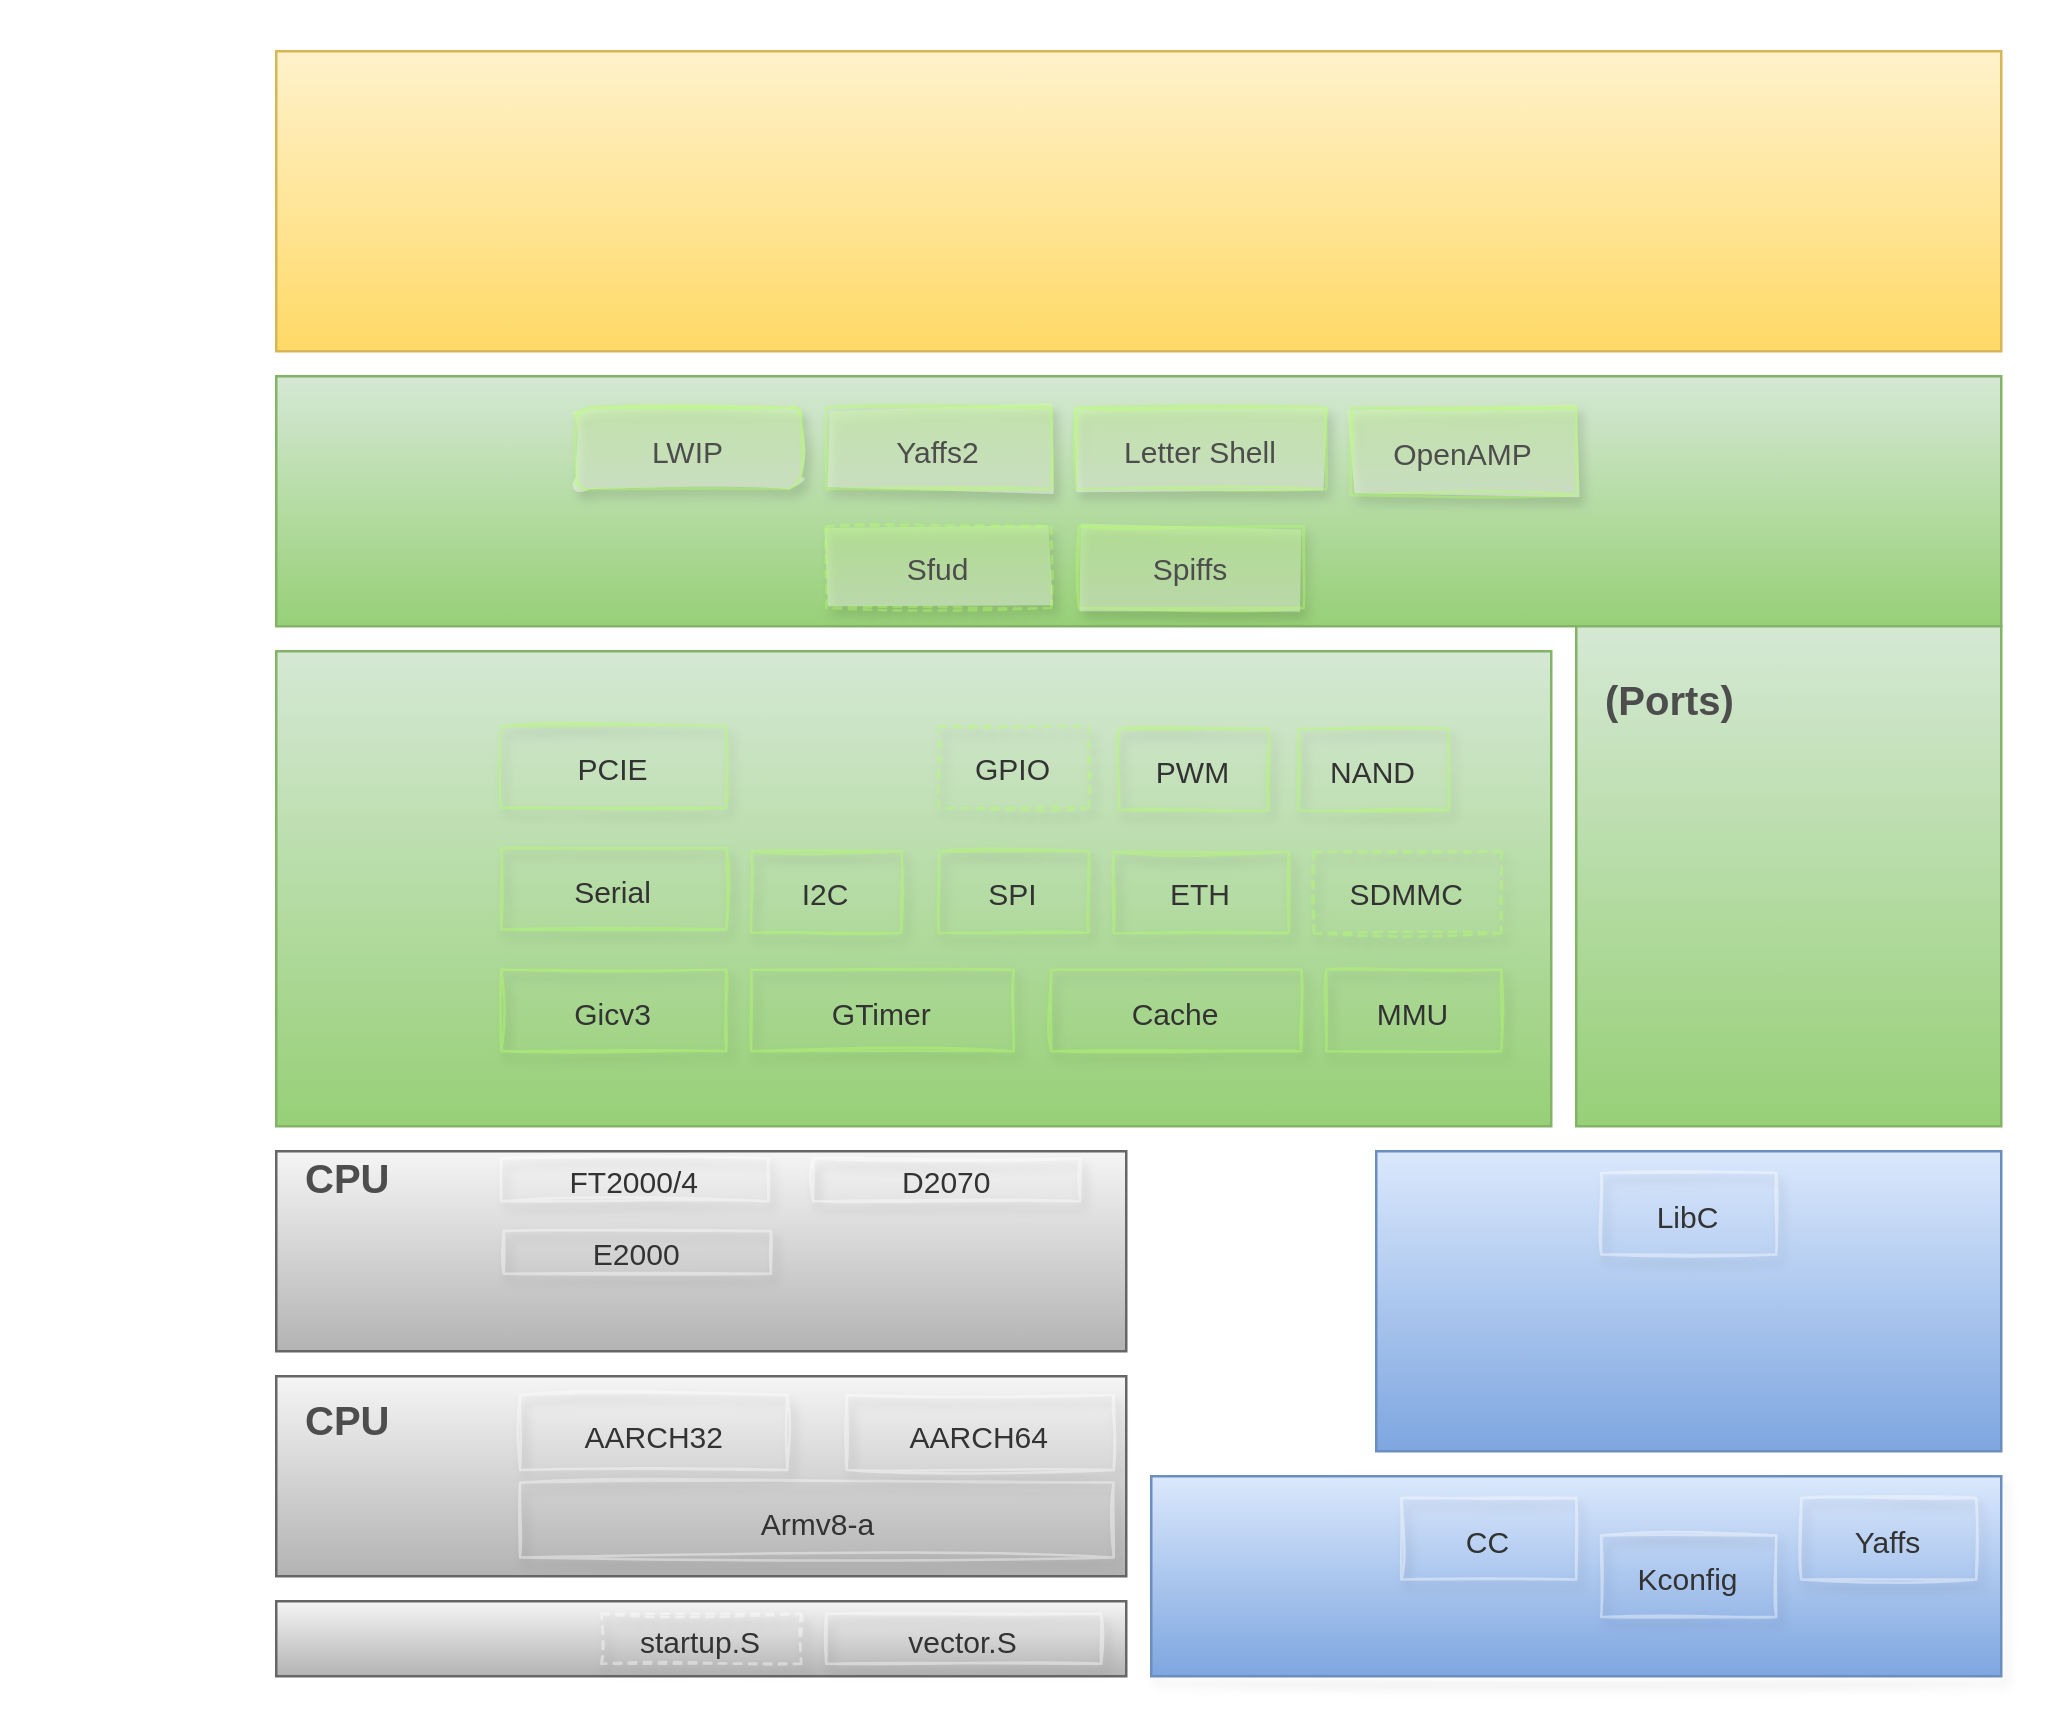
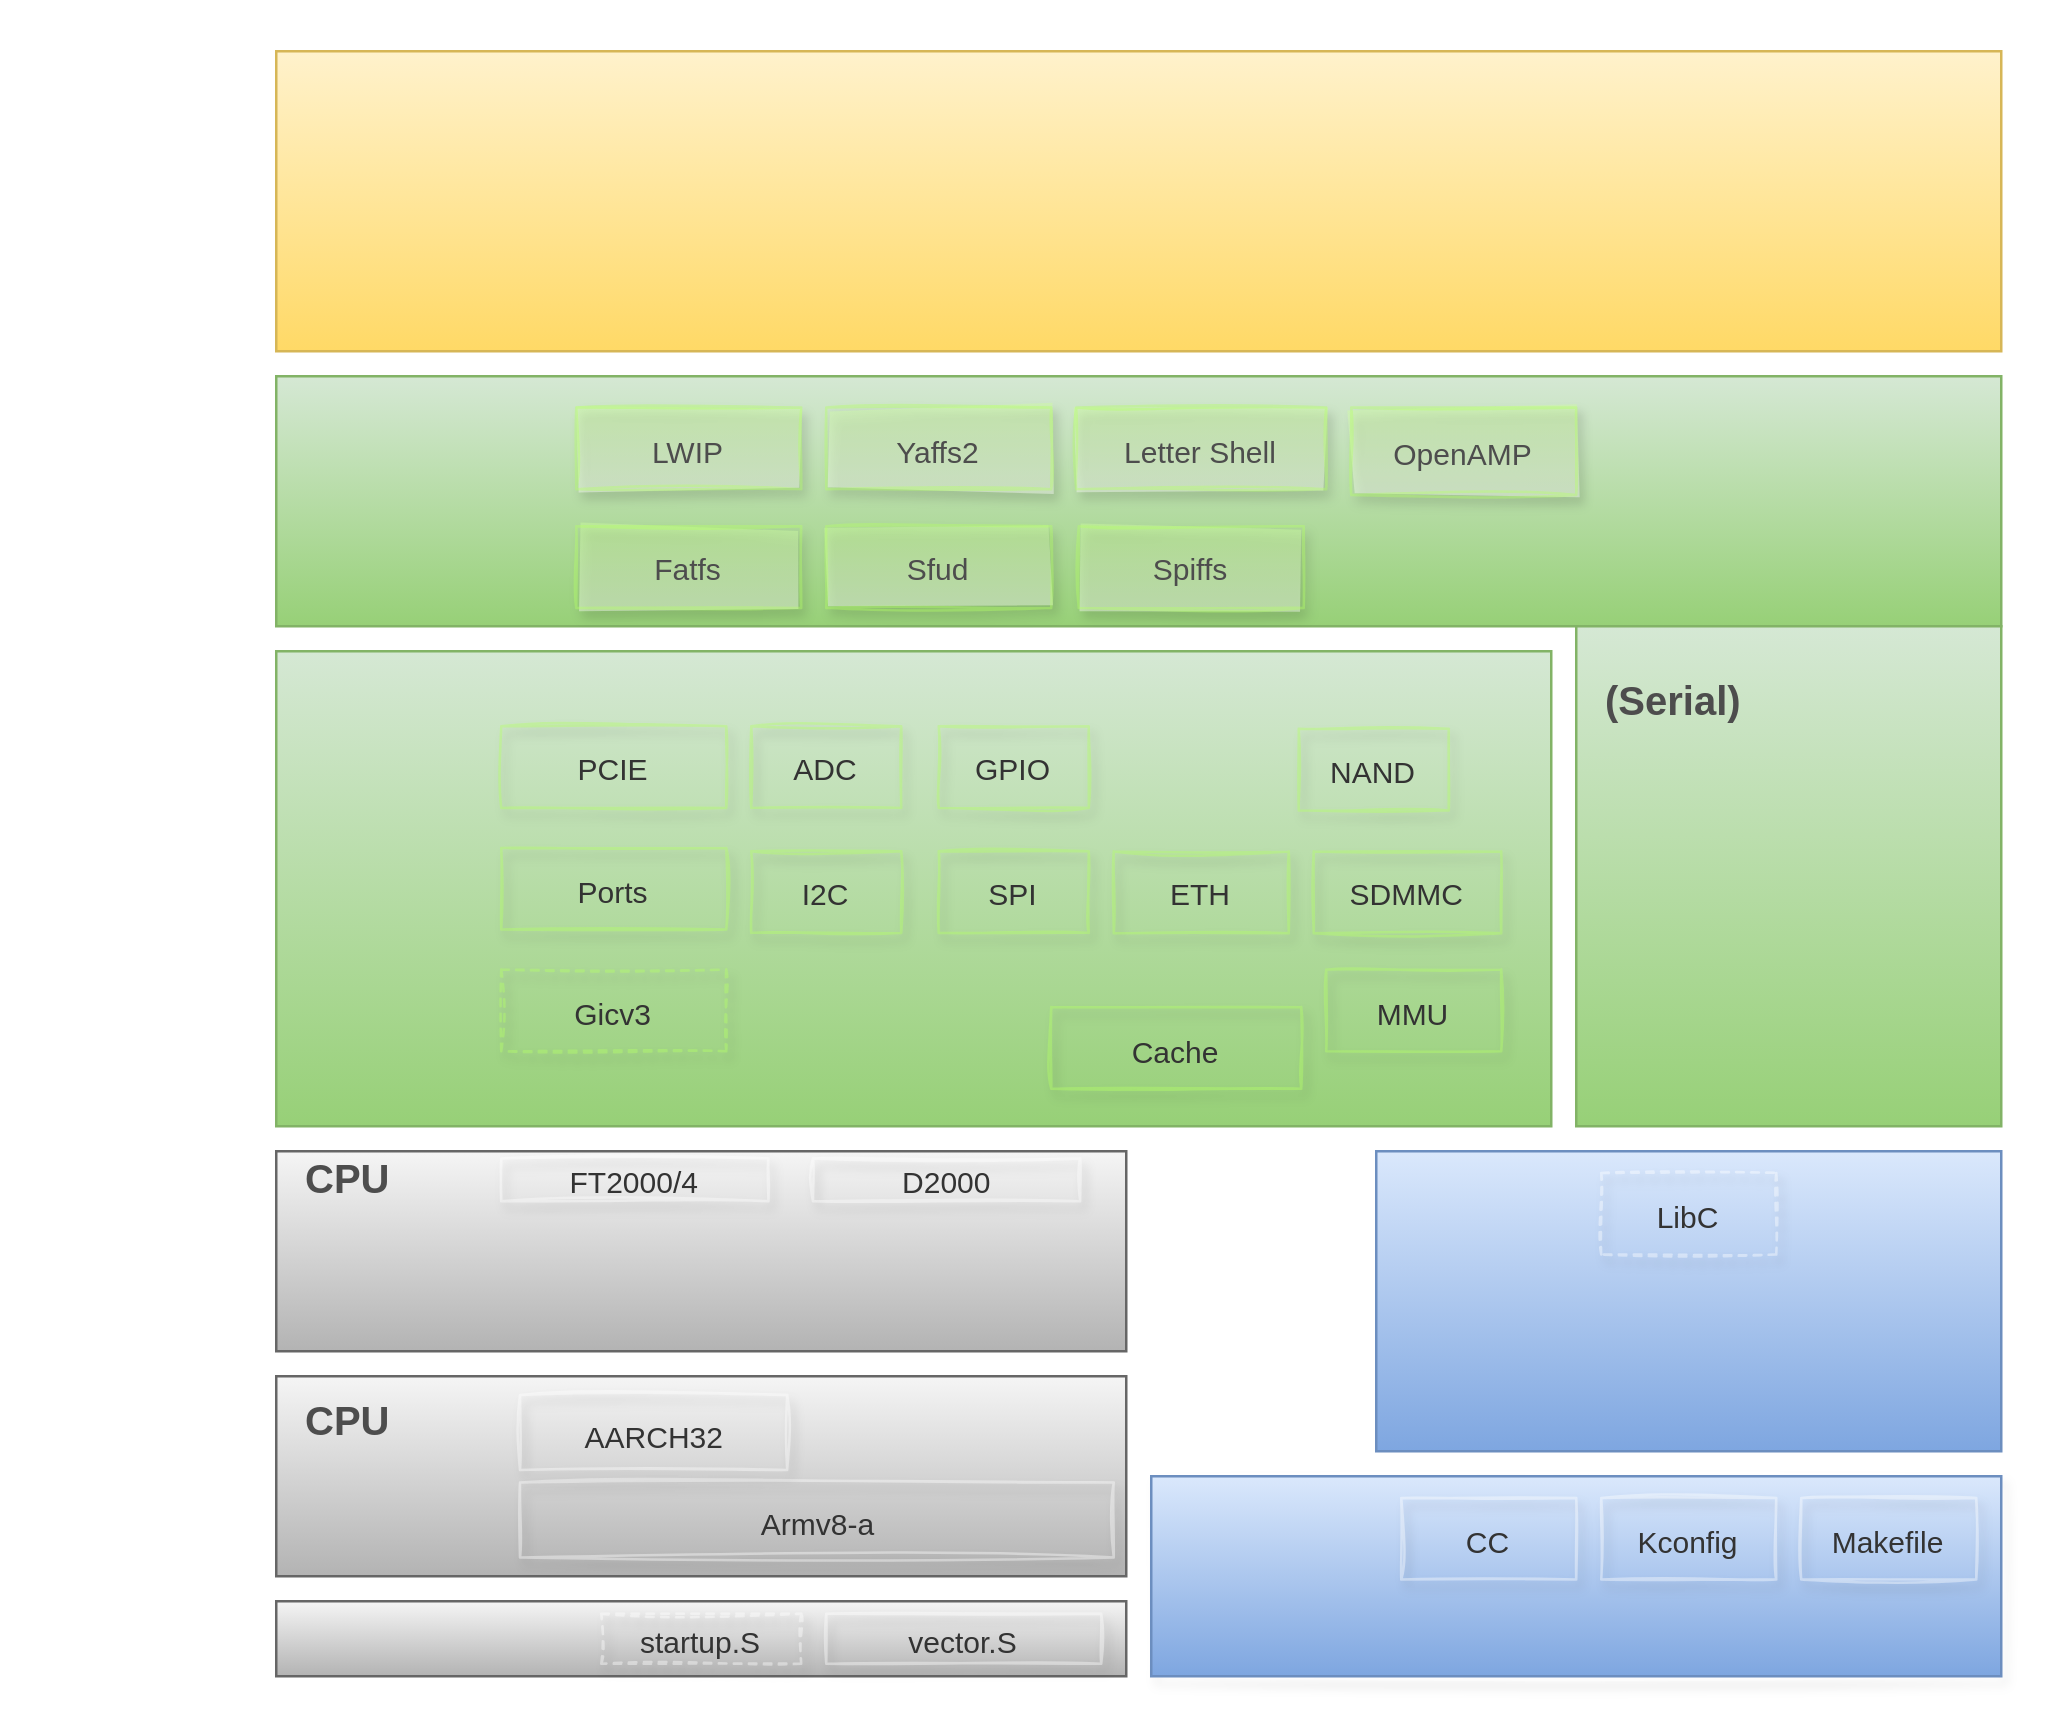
(689, 448) -> (689, 448)
none -> (689, 567)
(939, 567) -> (939, 567)
(1665, 701) -> (1666, 701)
none -> (826, 767)
(1014, 767) -> (1014, 767)
(1194, 770) -> none
(614, 889) -> (614, 889)
(1408, 892) -> (1408, 892)
(614, 1010) -> (614, 1010)
(883, 1010) -> none
(1176, 1010) -> (1176, 1048)
(948, 1179) -> (948, 1179)
(1689, 1214) -> (1689, 1214)
(637, 1252) -> none
(980, 1433) -> none
(1889, 1539) -> (1889, 1539)
(1689, 1576) -> (1689, 1539)
